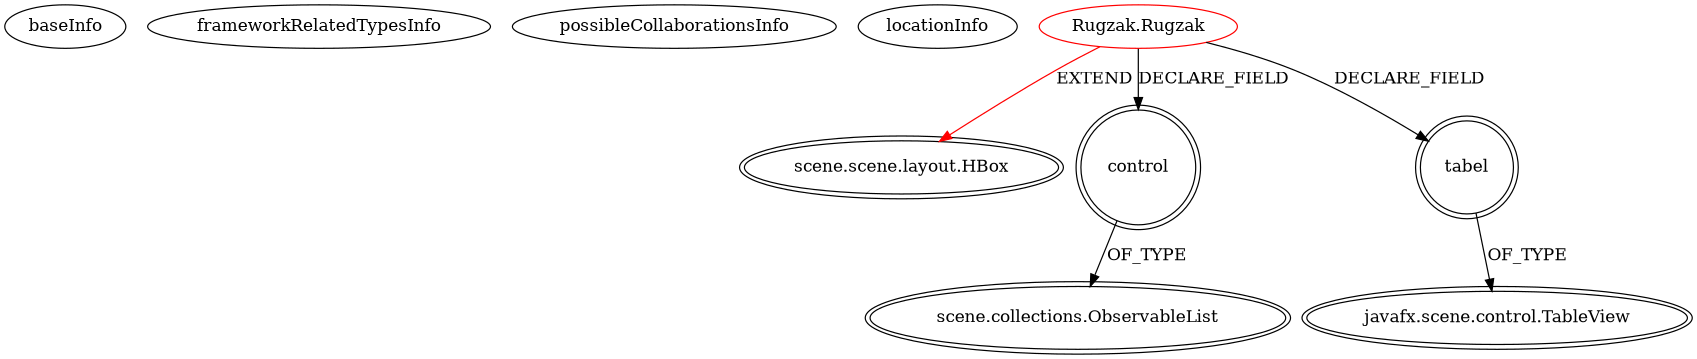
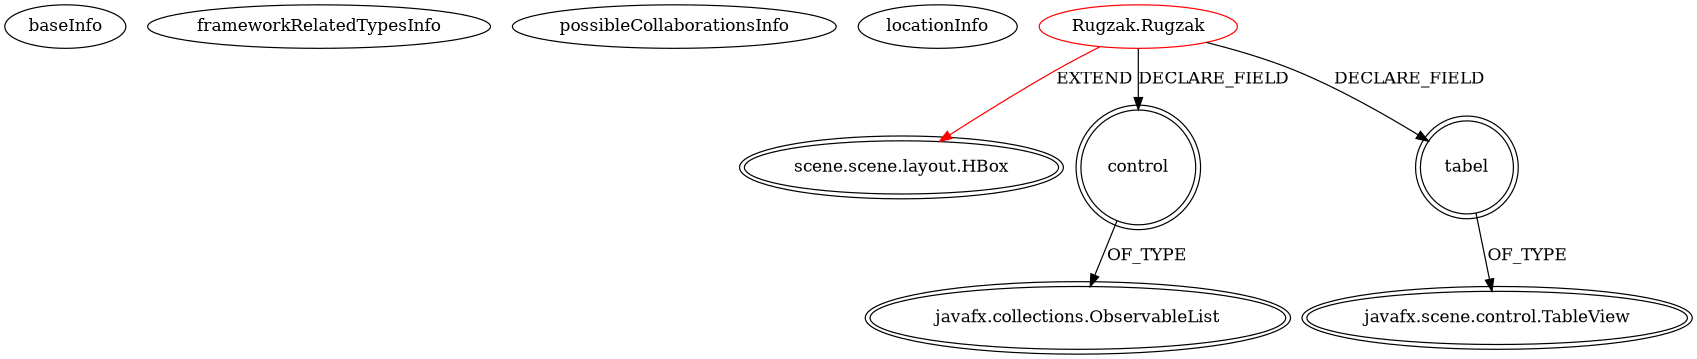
(1078, 318) -> (1078, 318)
